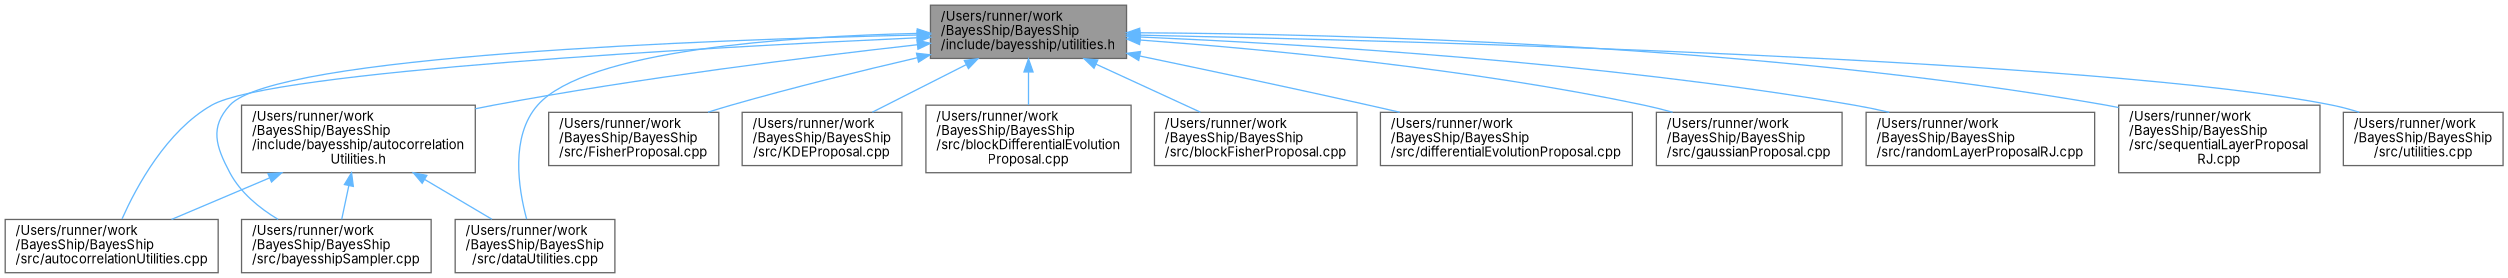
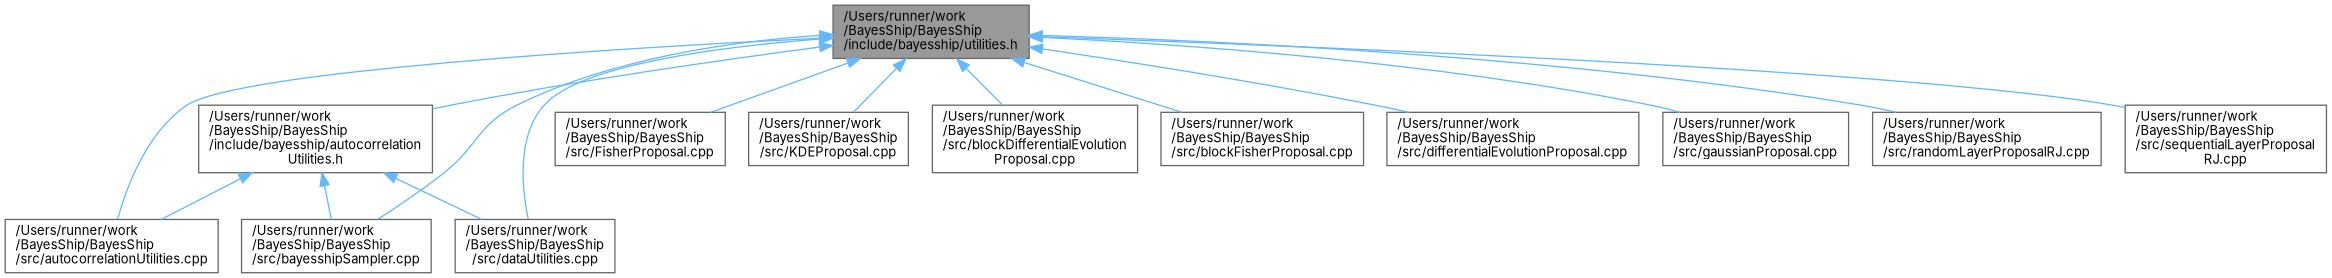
(2423, 139) -> none
